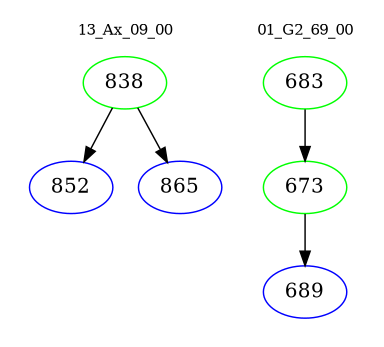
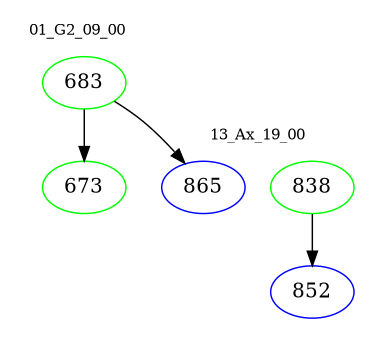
(126, 31) -> (258, 136)
(306, 31) -> (78, 31)
(149, 129) -> (160, 136)
(305, 292) -> none
